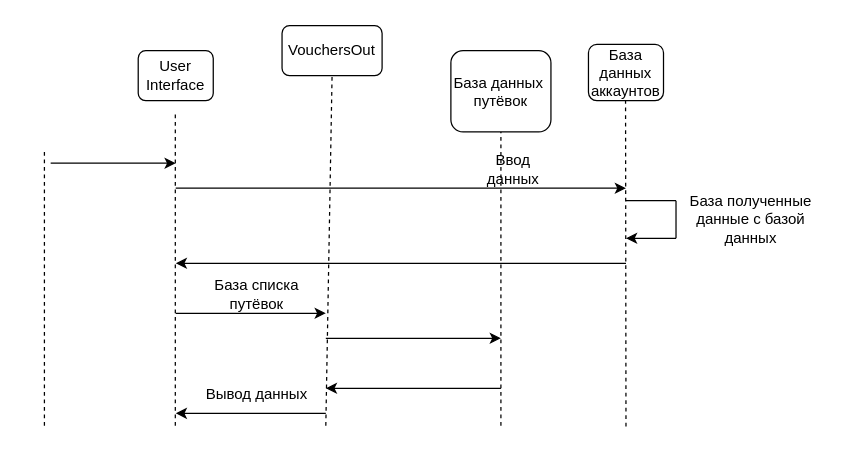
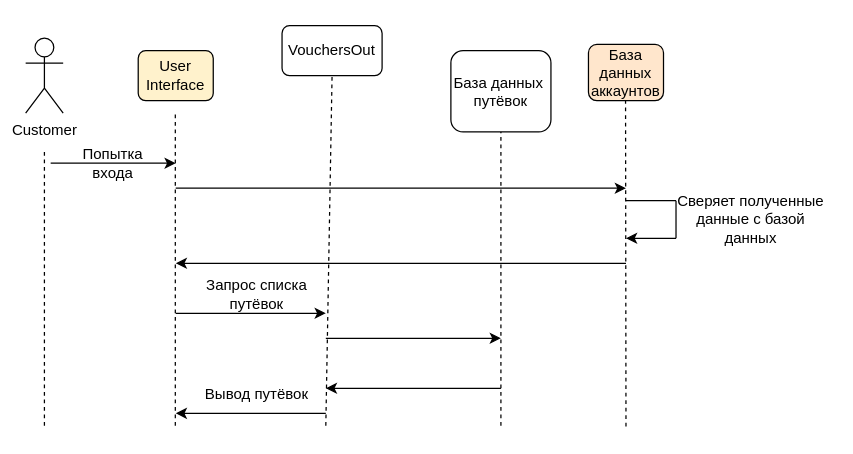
(626, 73) -> (626, 73)
none -> (44, 76)
(176, 76) -> (176, 76)
none -> (113, 163)
(513, 169) -> none
(751, 219) -> (751, 219)
(257, 294) -> (257, 294)
(257, 394) -> (257, 394)
